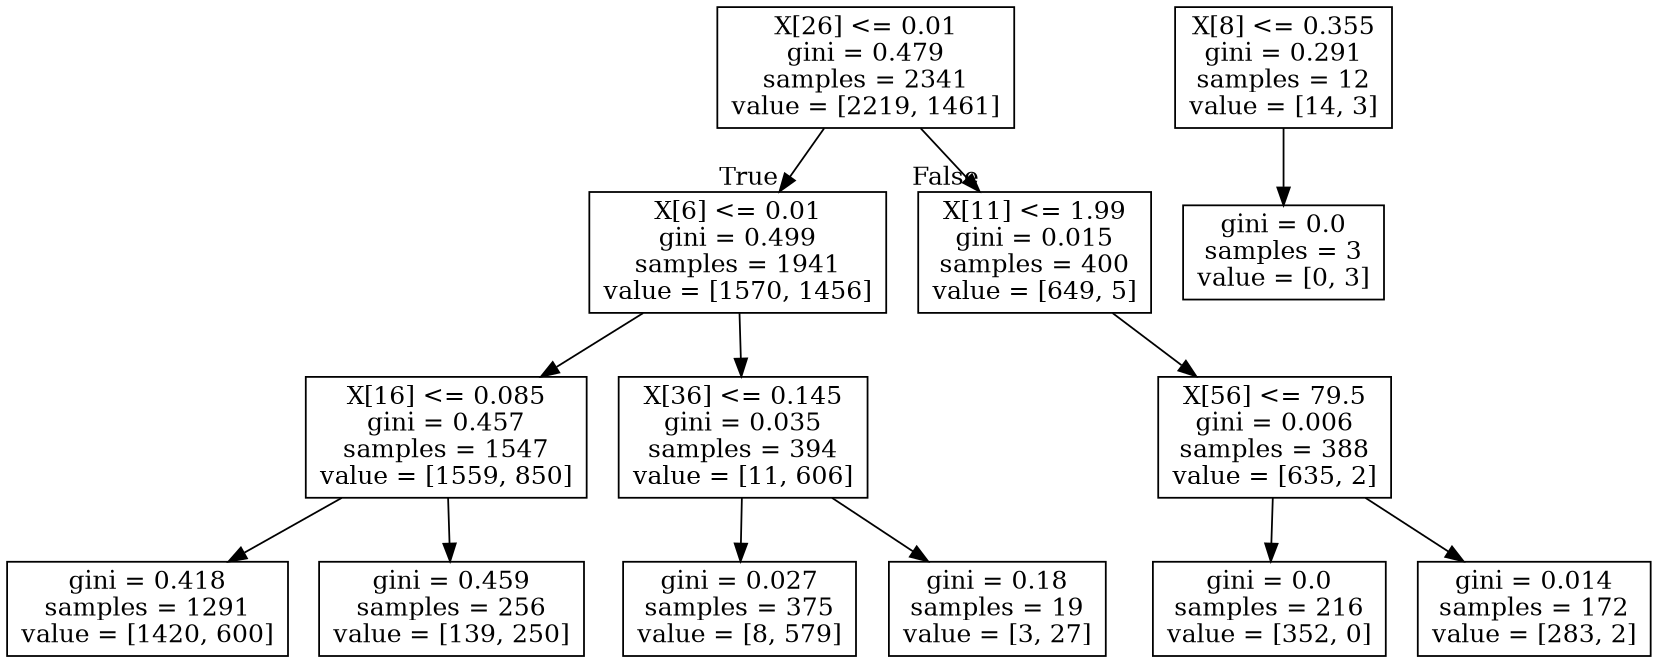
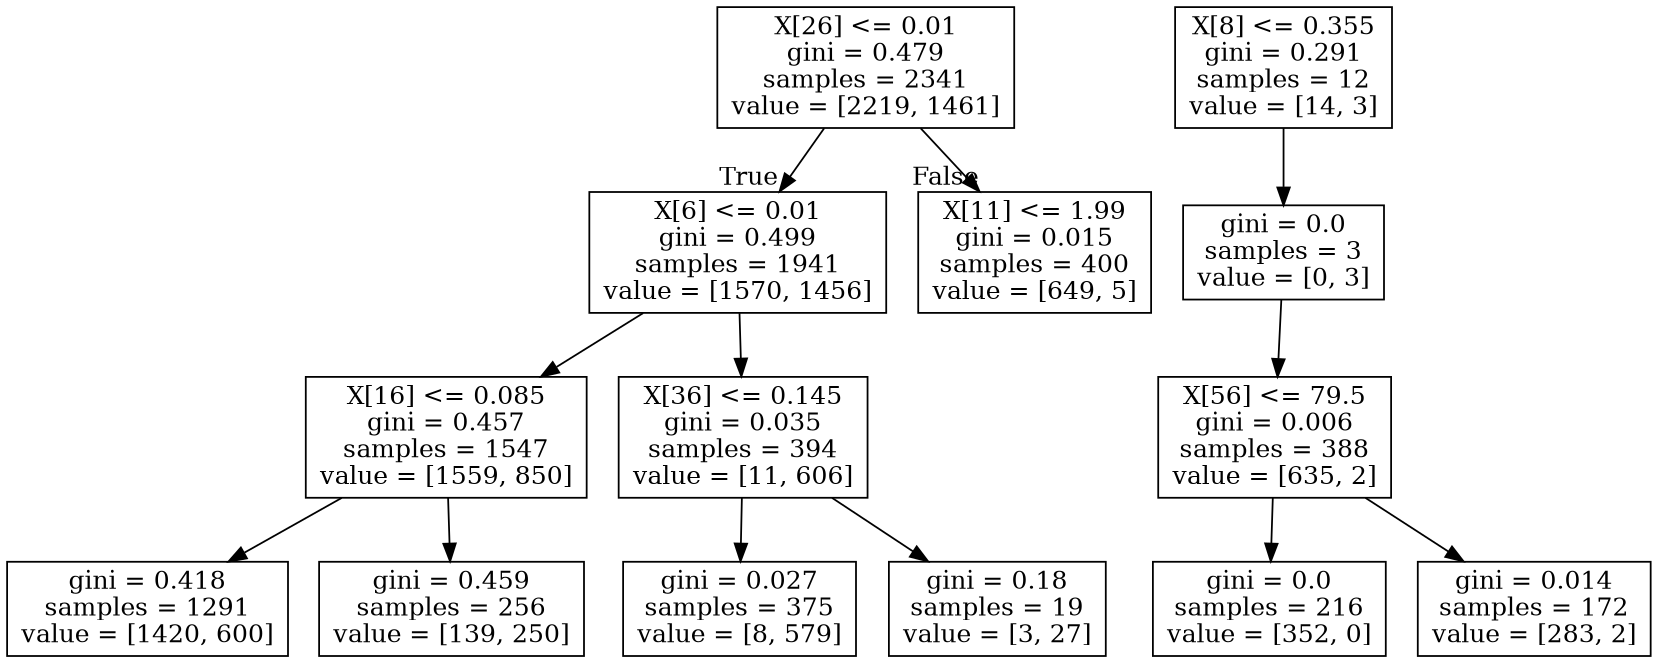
(1147, 339) -> (1280, 329)
